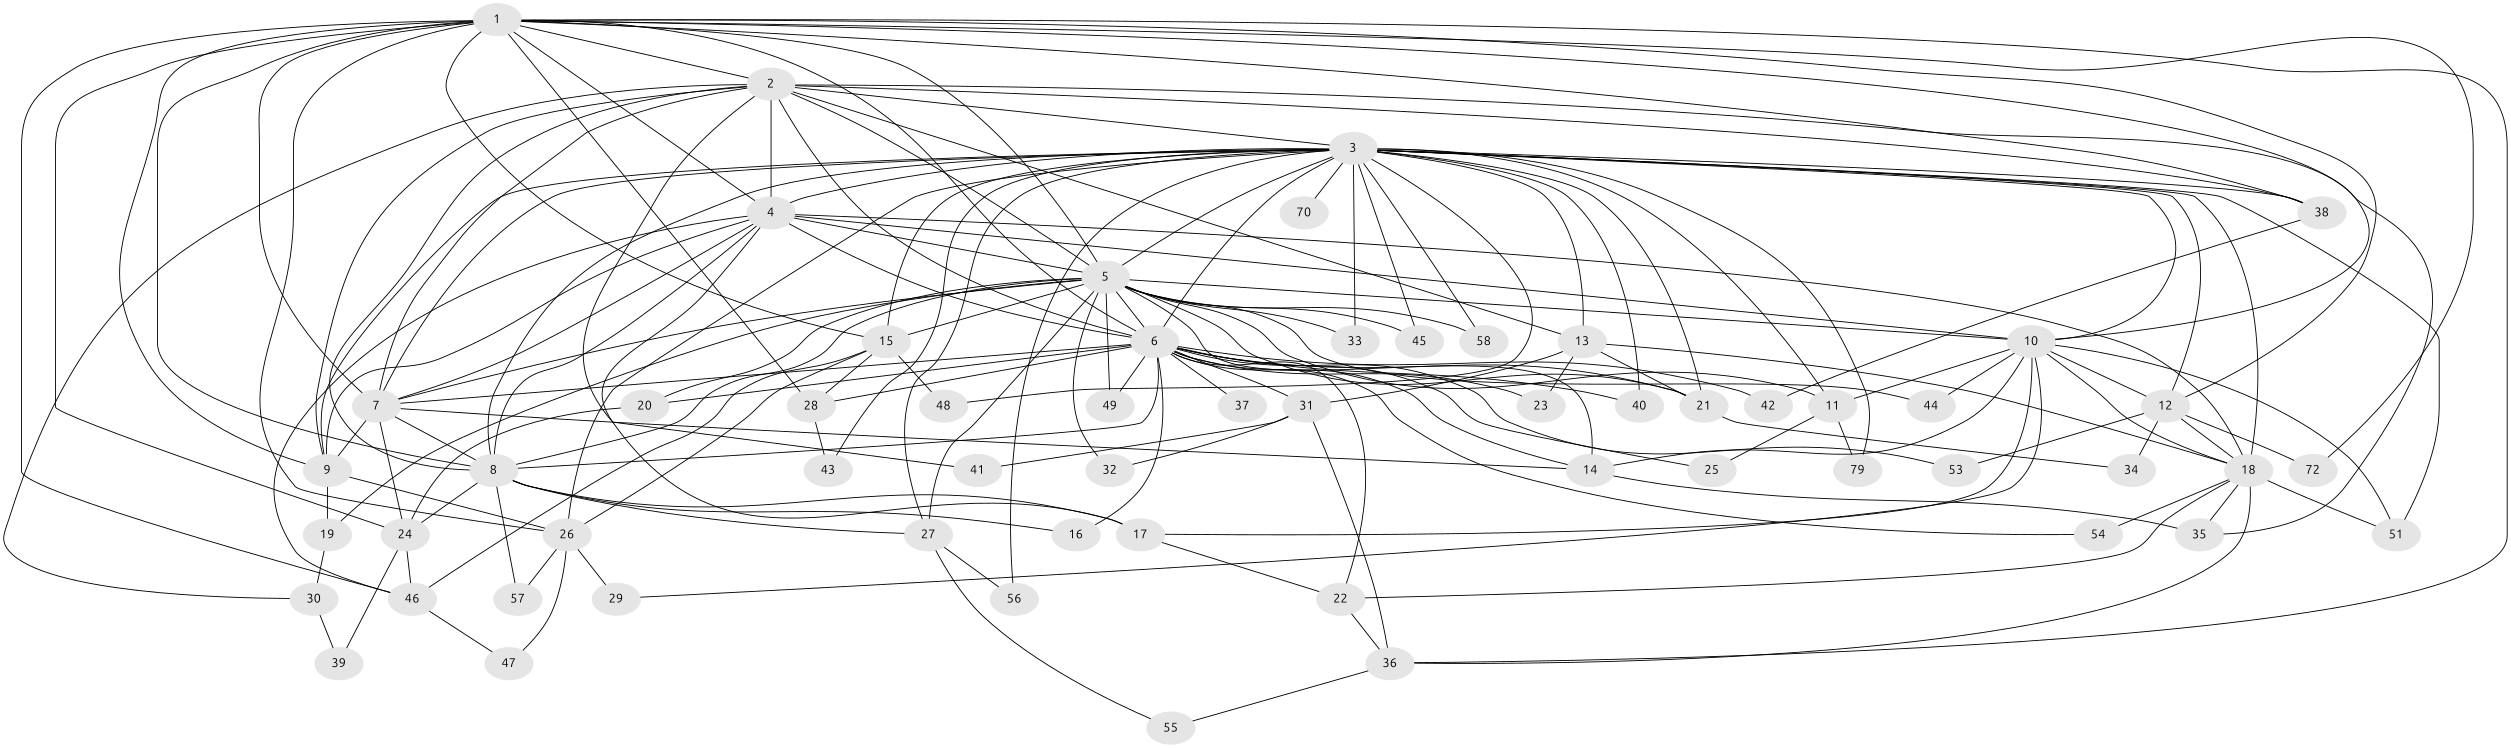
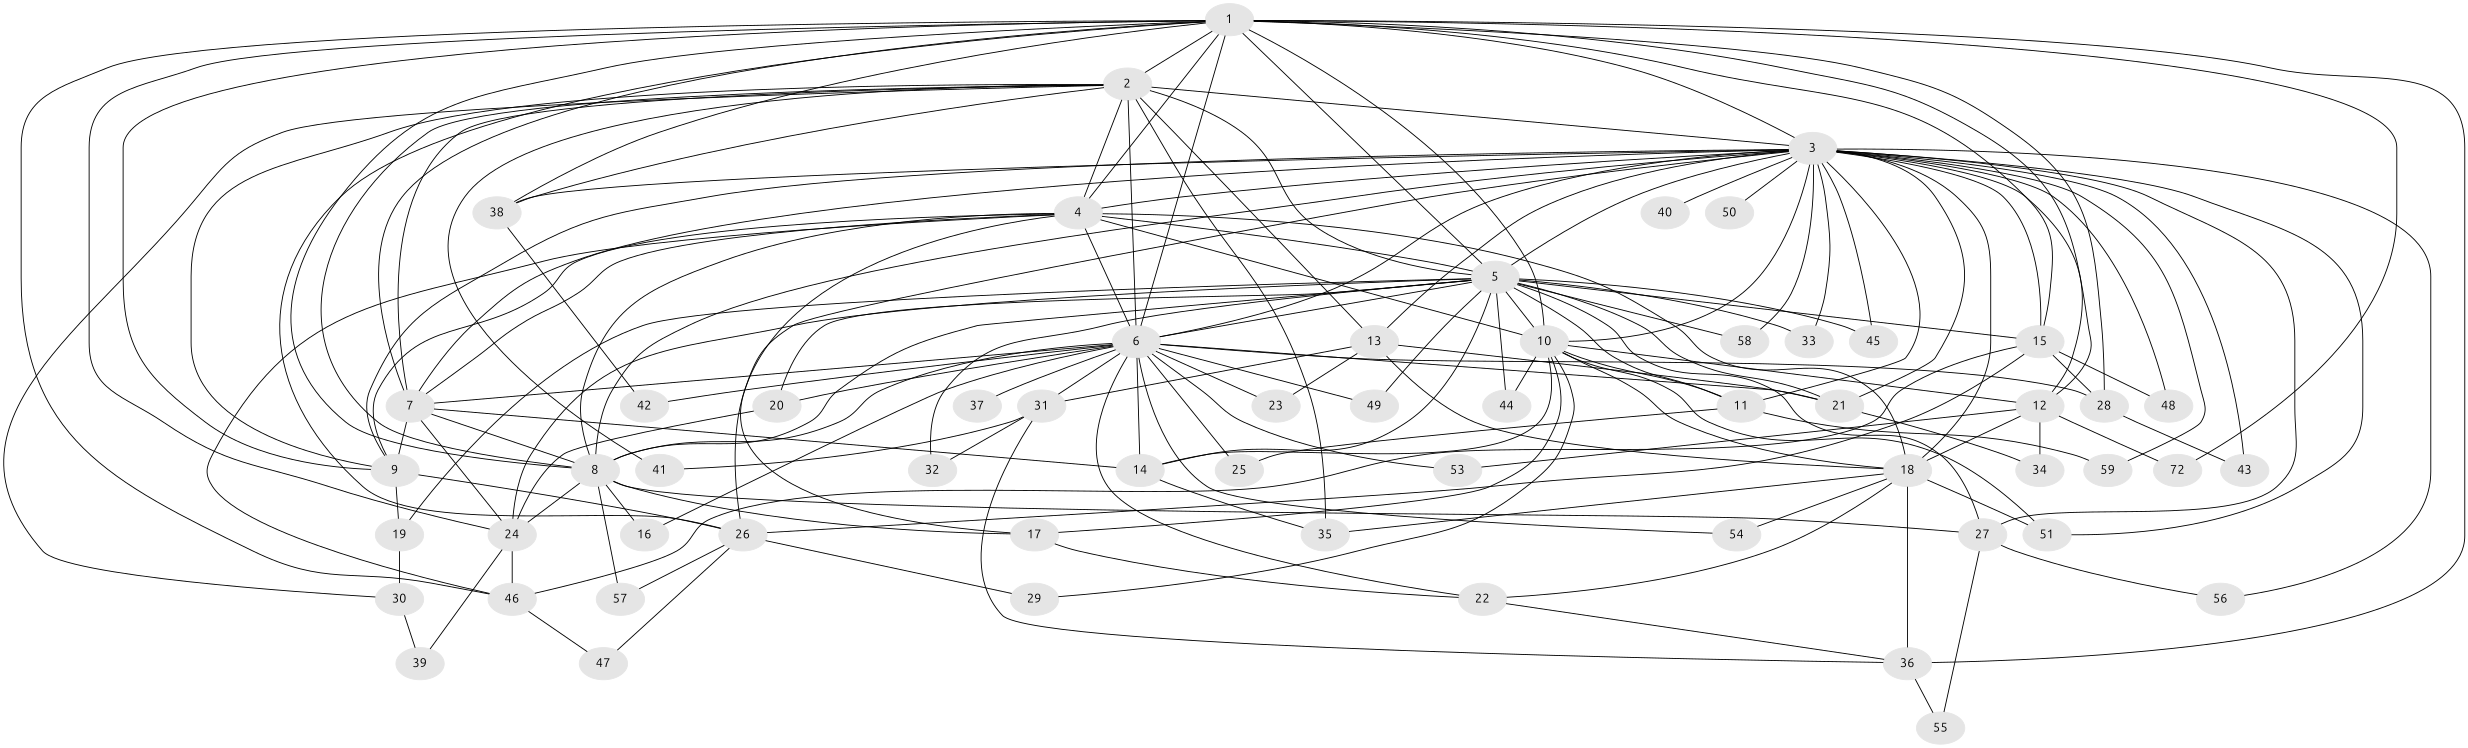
none -> (1532, 47)
(1304, 213) -> (1729, 213)
(737, 323) -> (764, 331)
(1397, 373) -> none
(1858, 470) -> (2108, 470)
